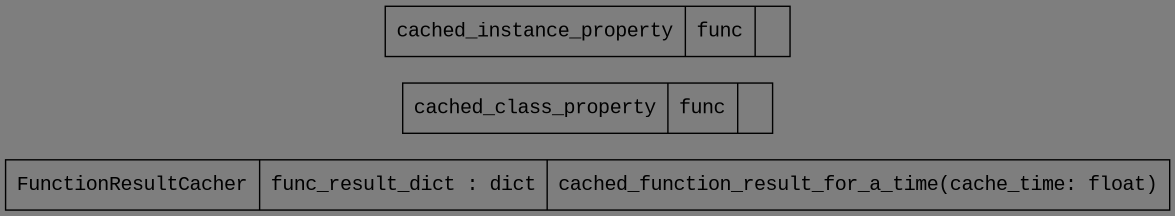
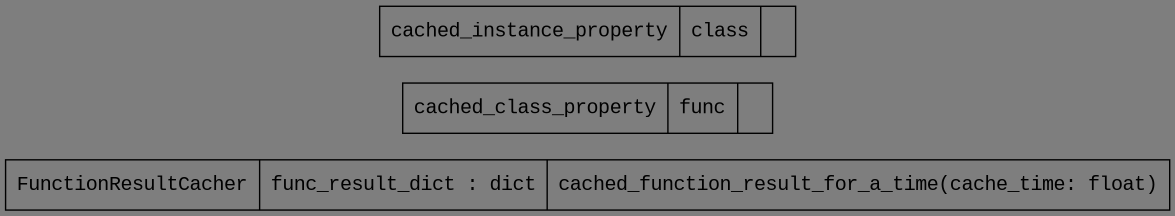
(720, 31) -> (720, 31)
